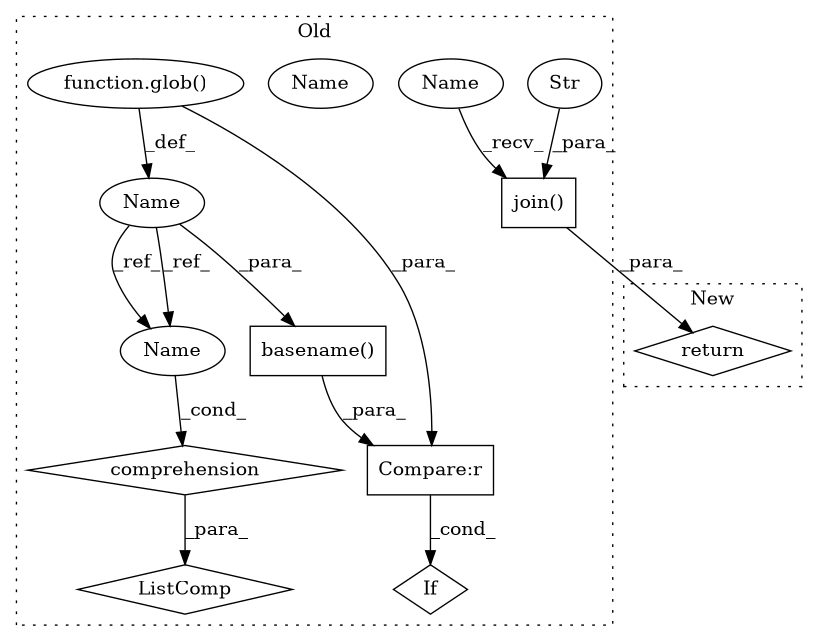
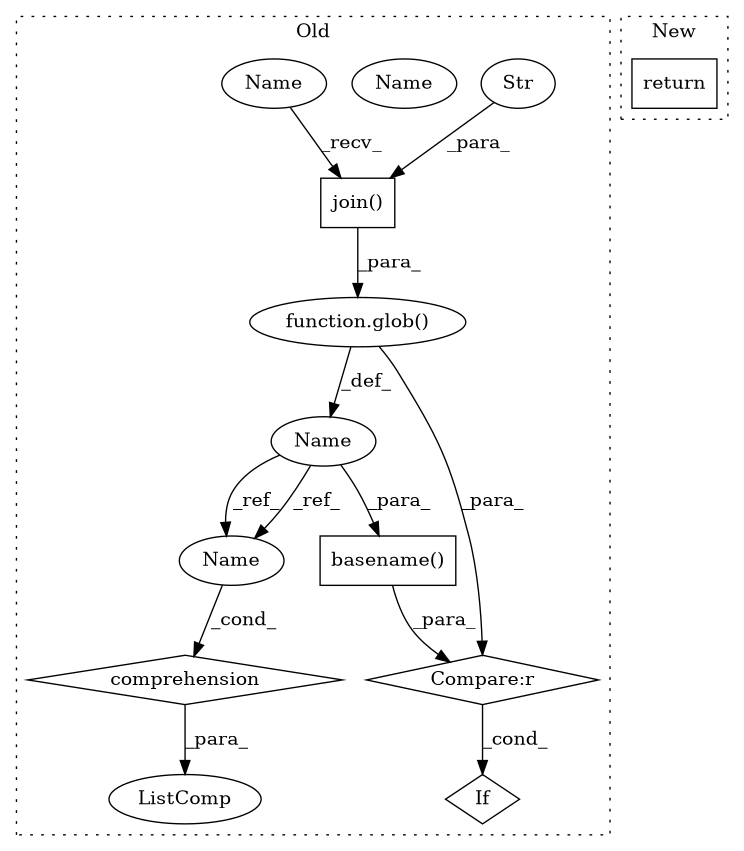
(621, 273) -> (358, 256)
(713, 351) -> (674, 84)
(430, 470) -> (483, 680)
(185, 589) -> (185, 799)
